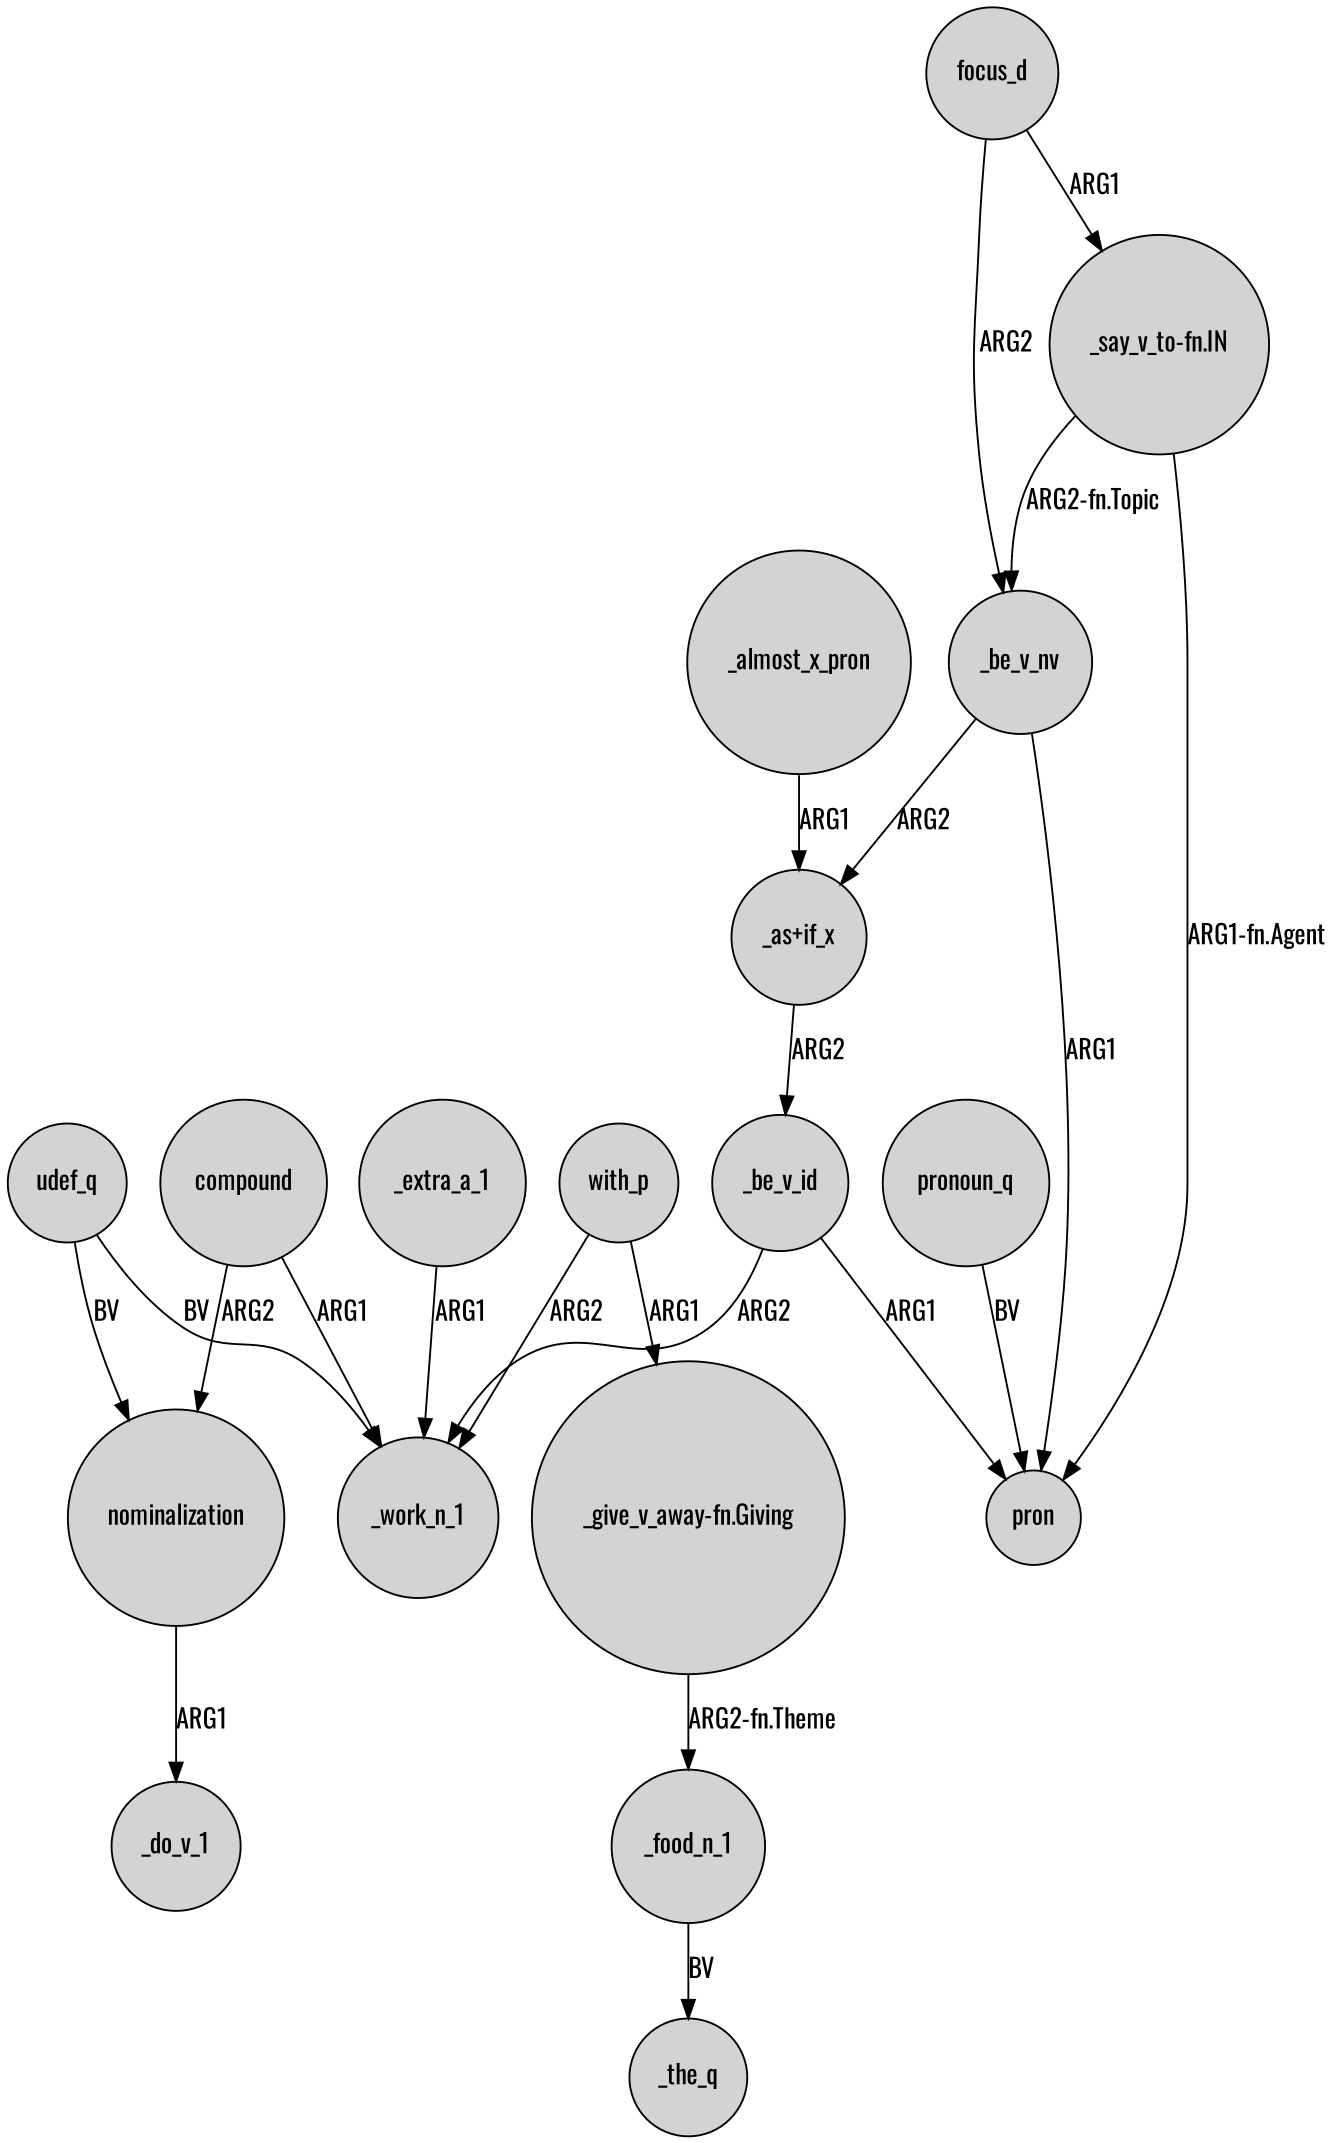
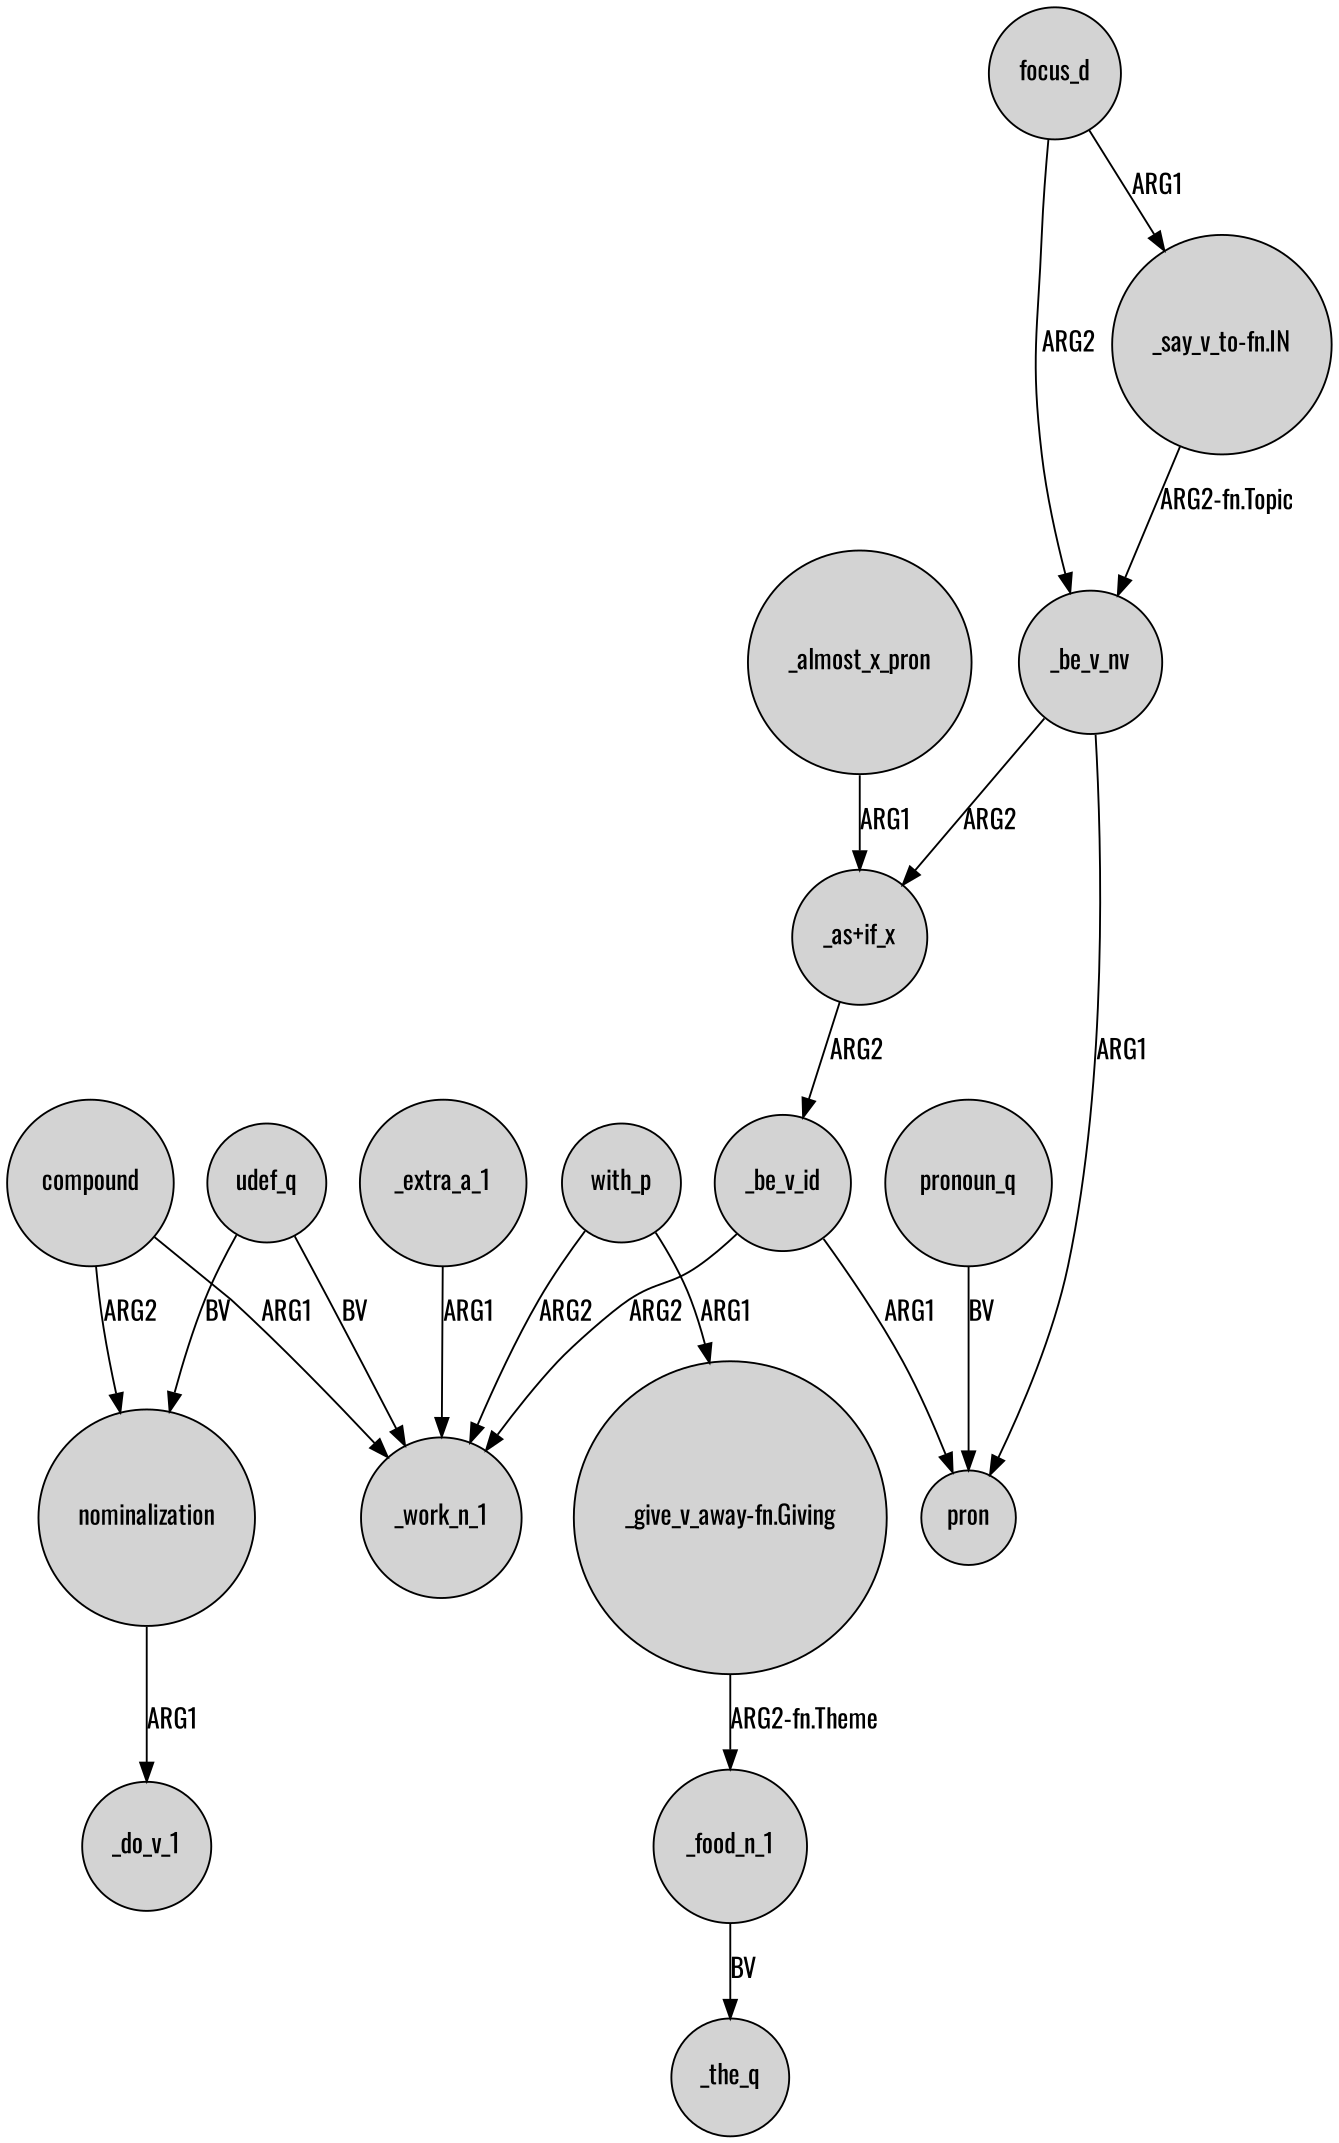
(1187, 972) -> none
